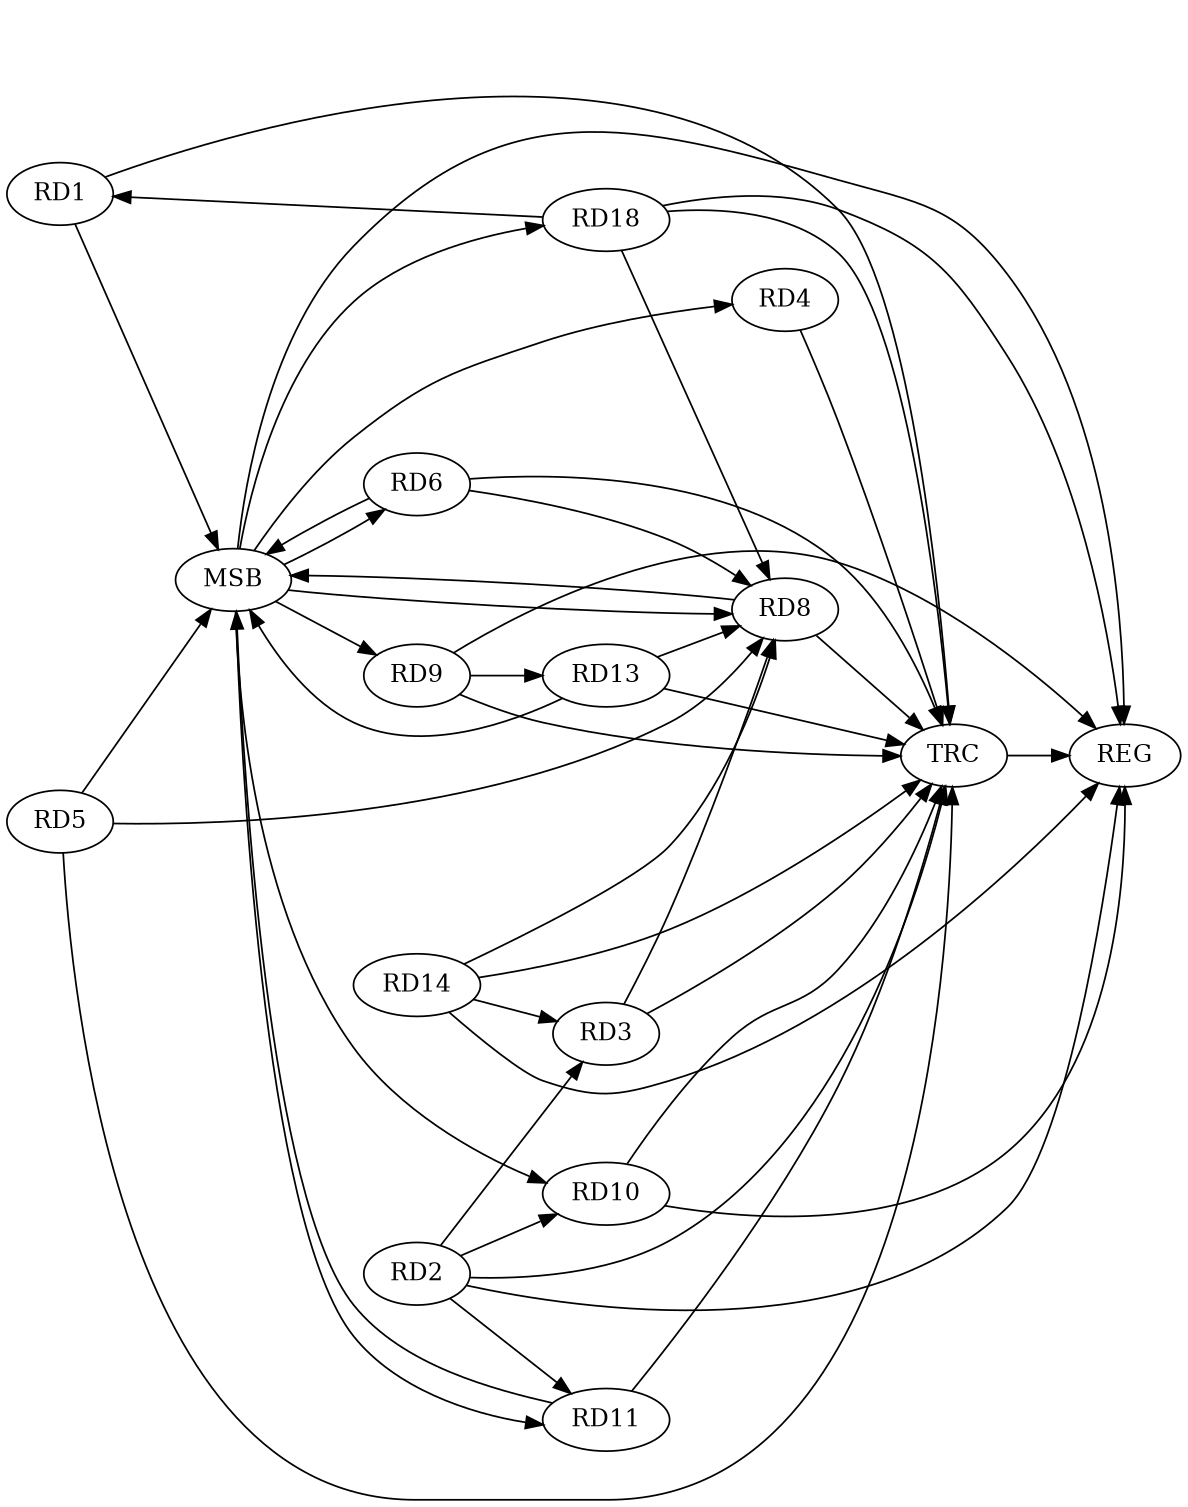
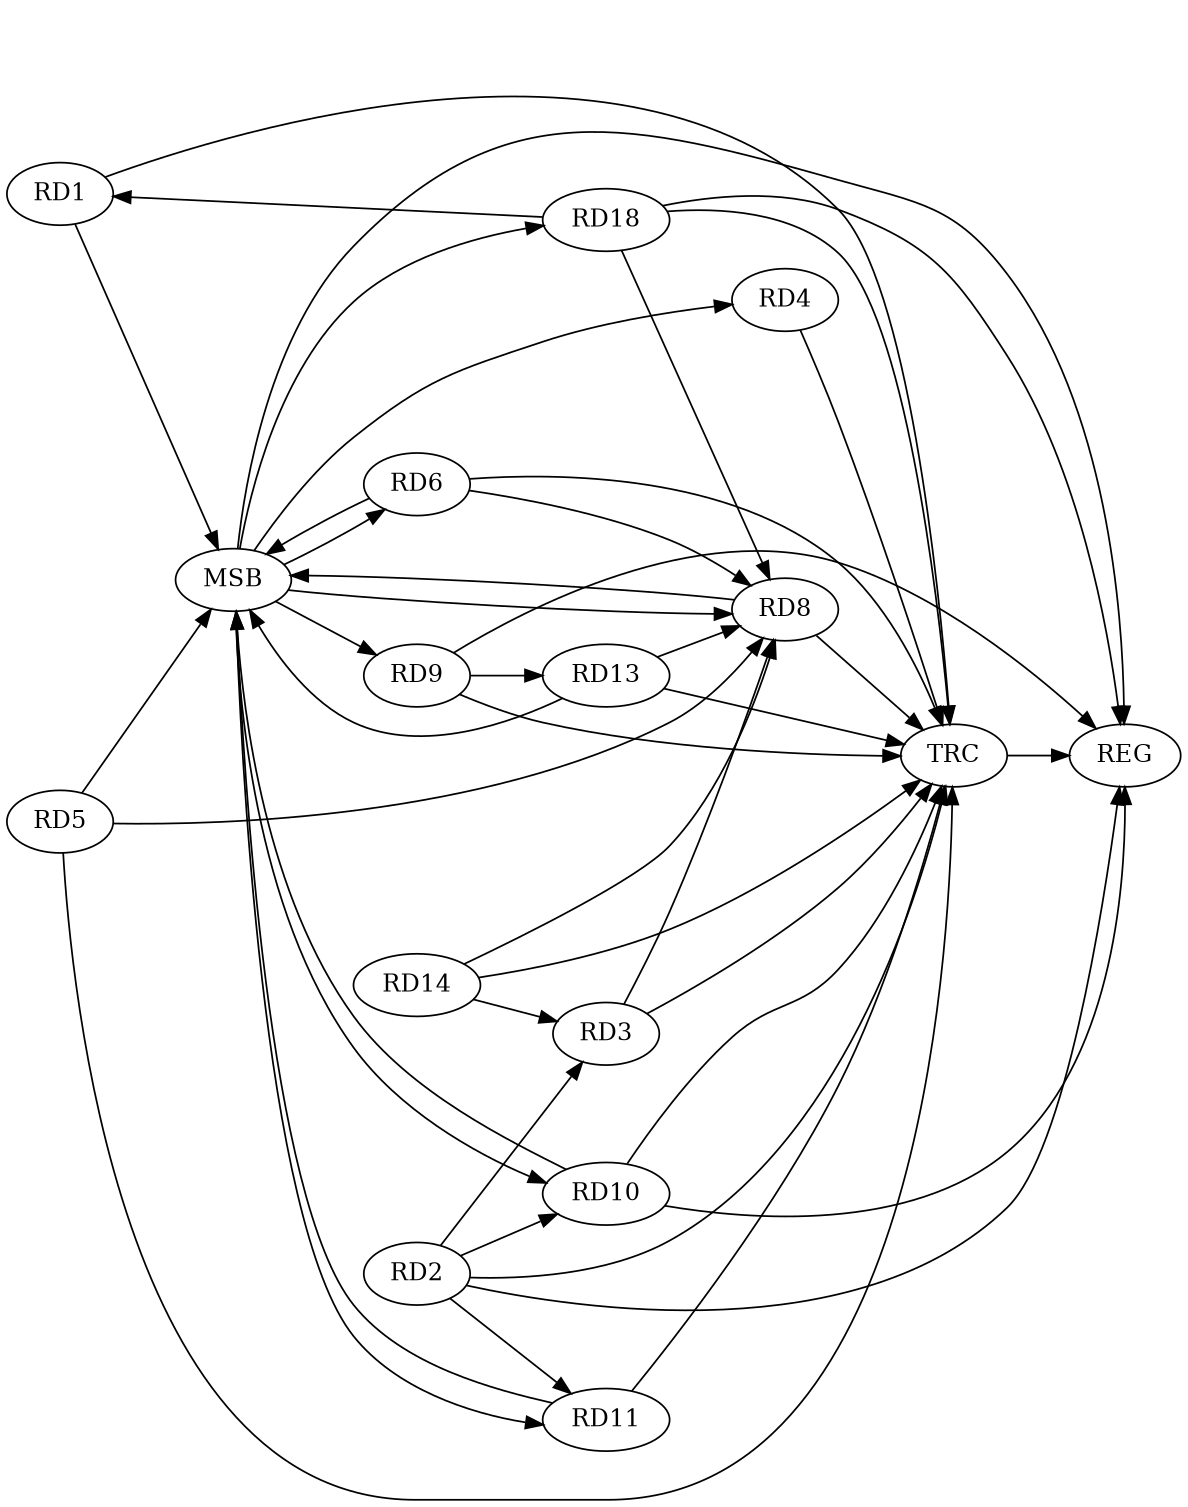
none -> (317, 954)
(790, 1029) -> none
